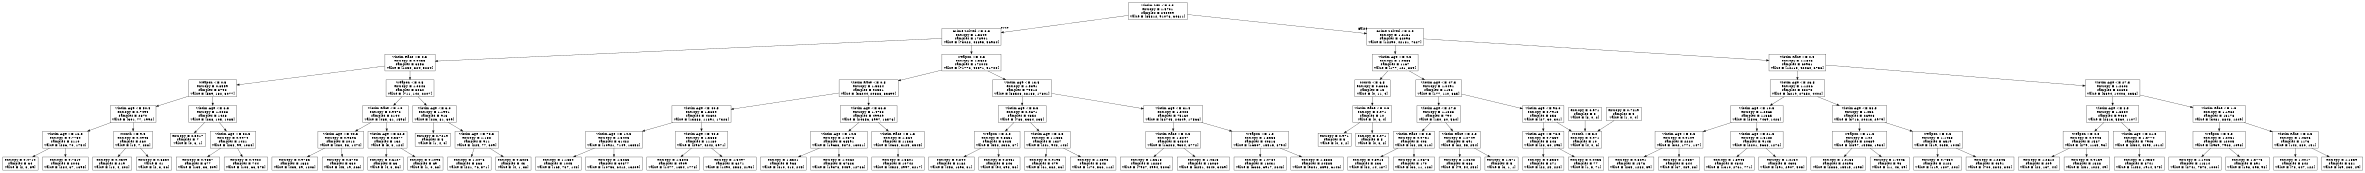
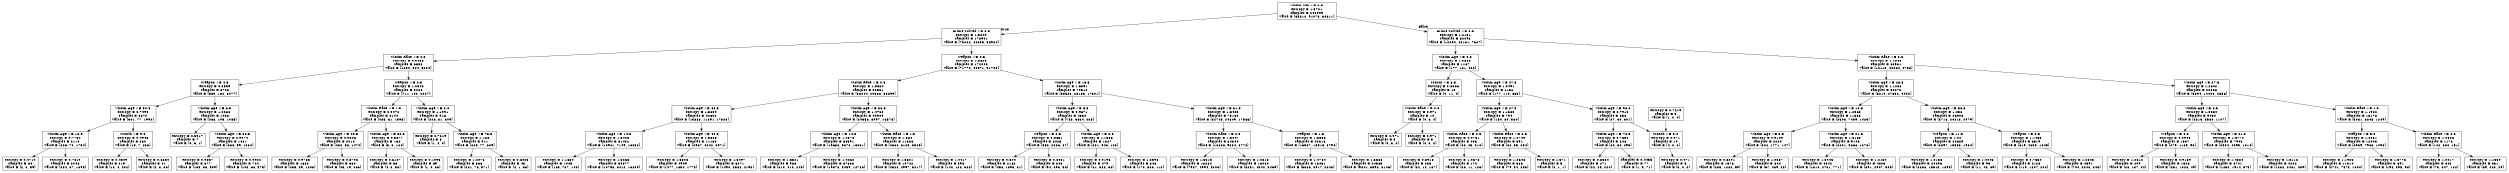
(1585, 125) -> (1671, 151)
(154, 164) -> (154, 164)
none -> (951, 164)
(1586, 164) -> (1637, 164)
none -> (2283, 164)
